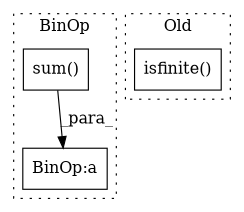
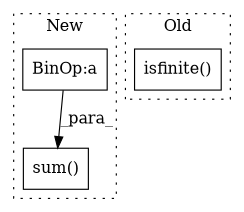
(65, 27) -> (65, 27)
(60, 113) -> (61, 113)
